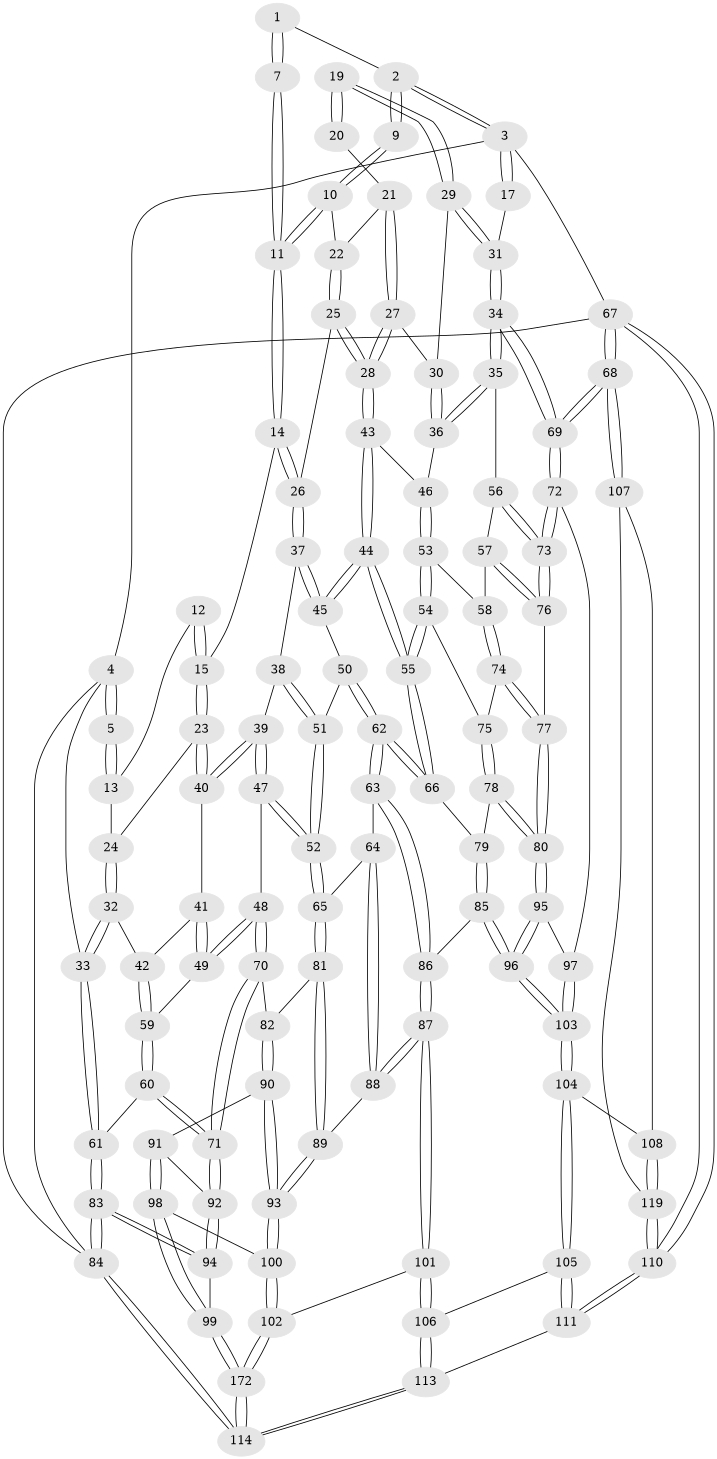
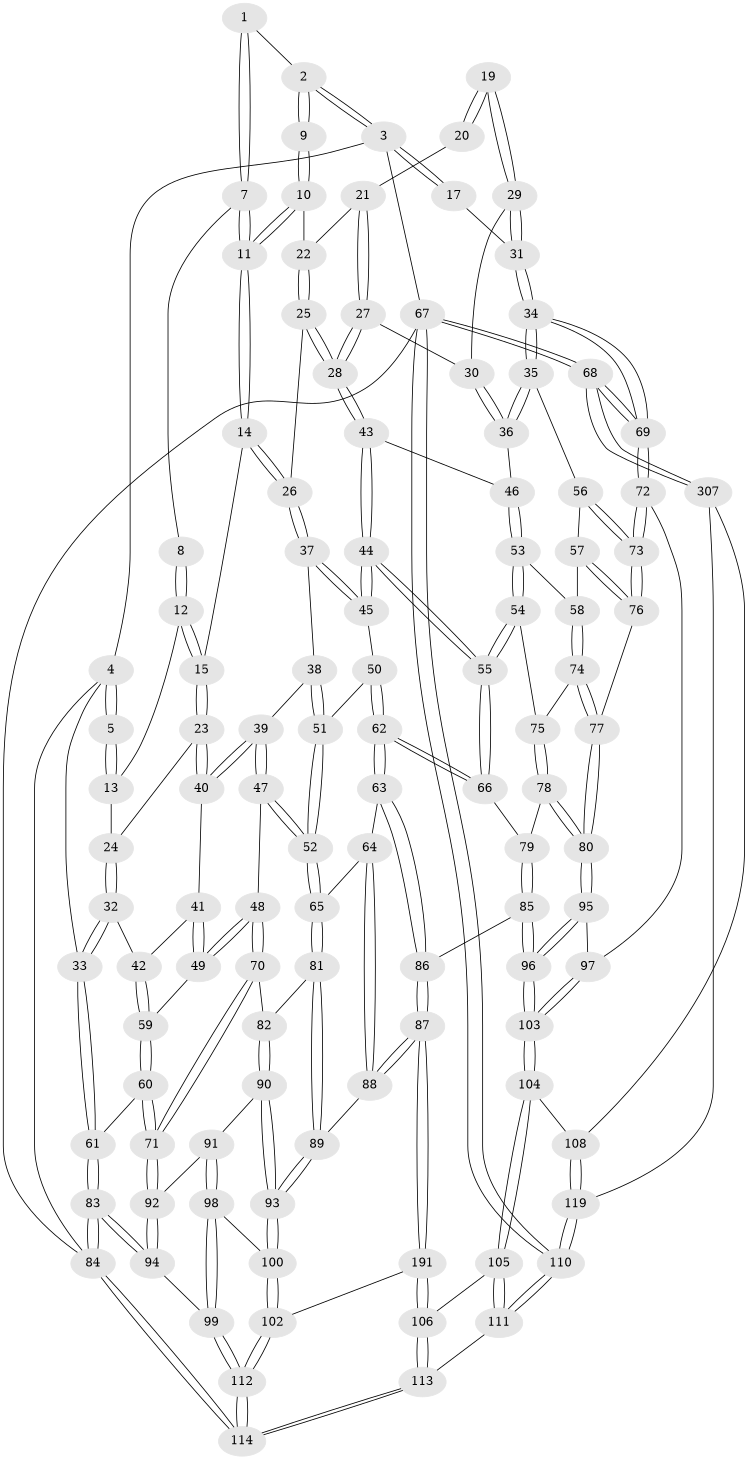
(619, 493) -> (708, 493)
none -> (181, 552)
(426, 1263) -> (423, 1263)
(241, 1382) -> (242, 1382)
